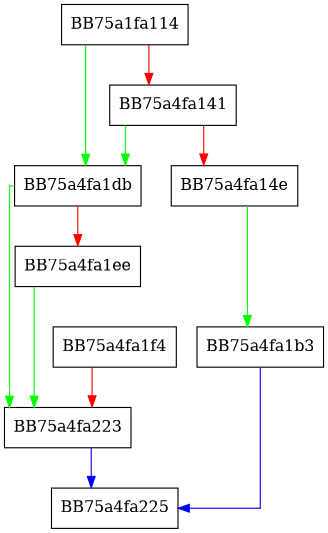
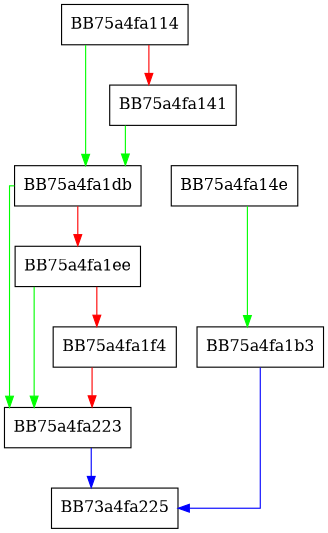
(125, 25) -> (125, 25)
(204, 140) -> none
none -> (97, 301)
(115, 508) -> (115, 508)
